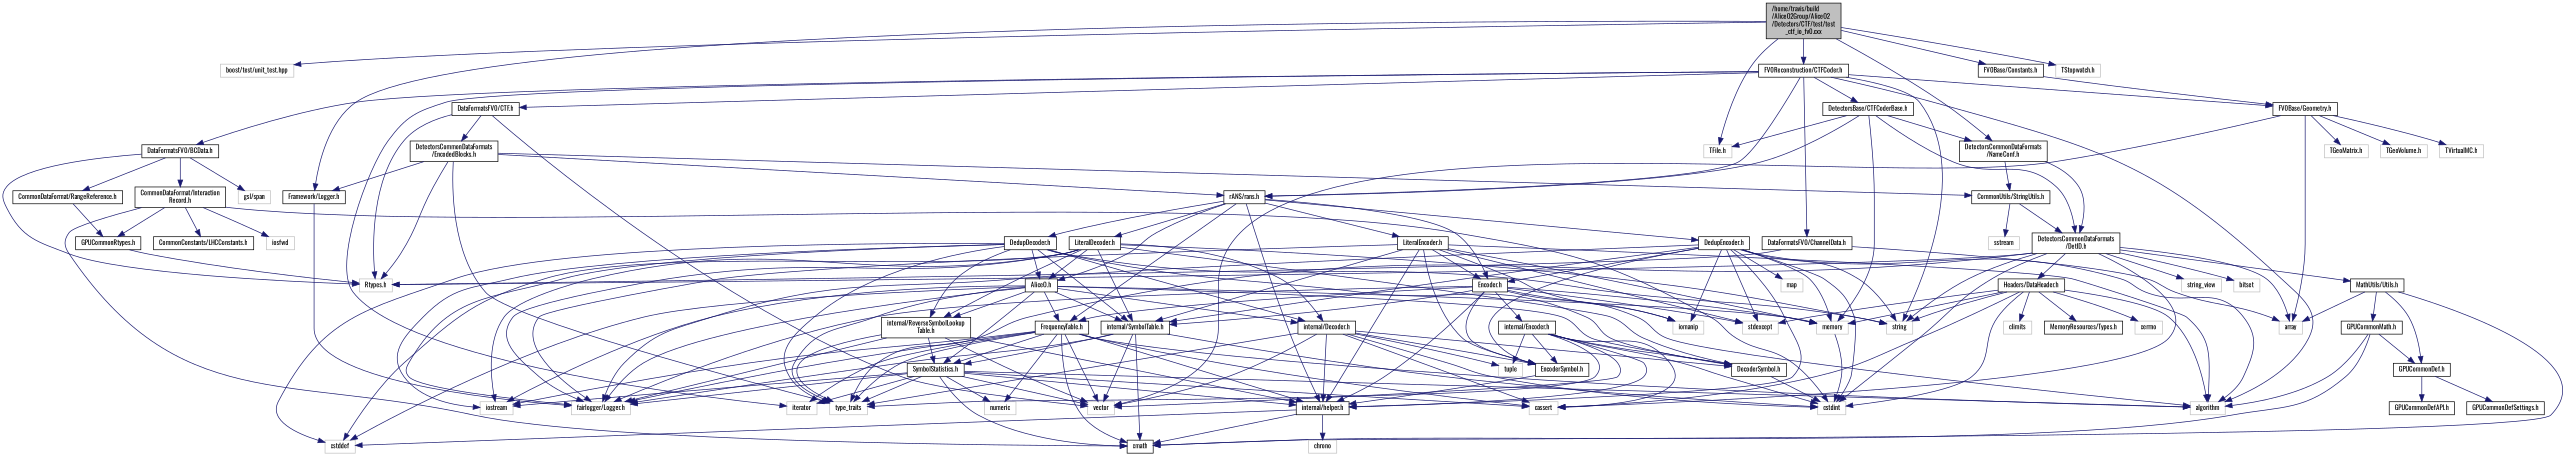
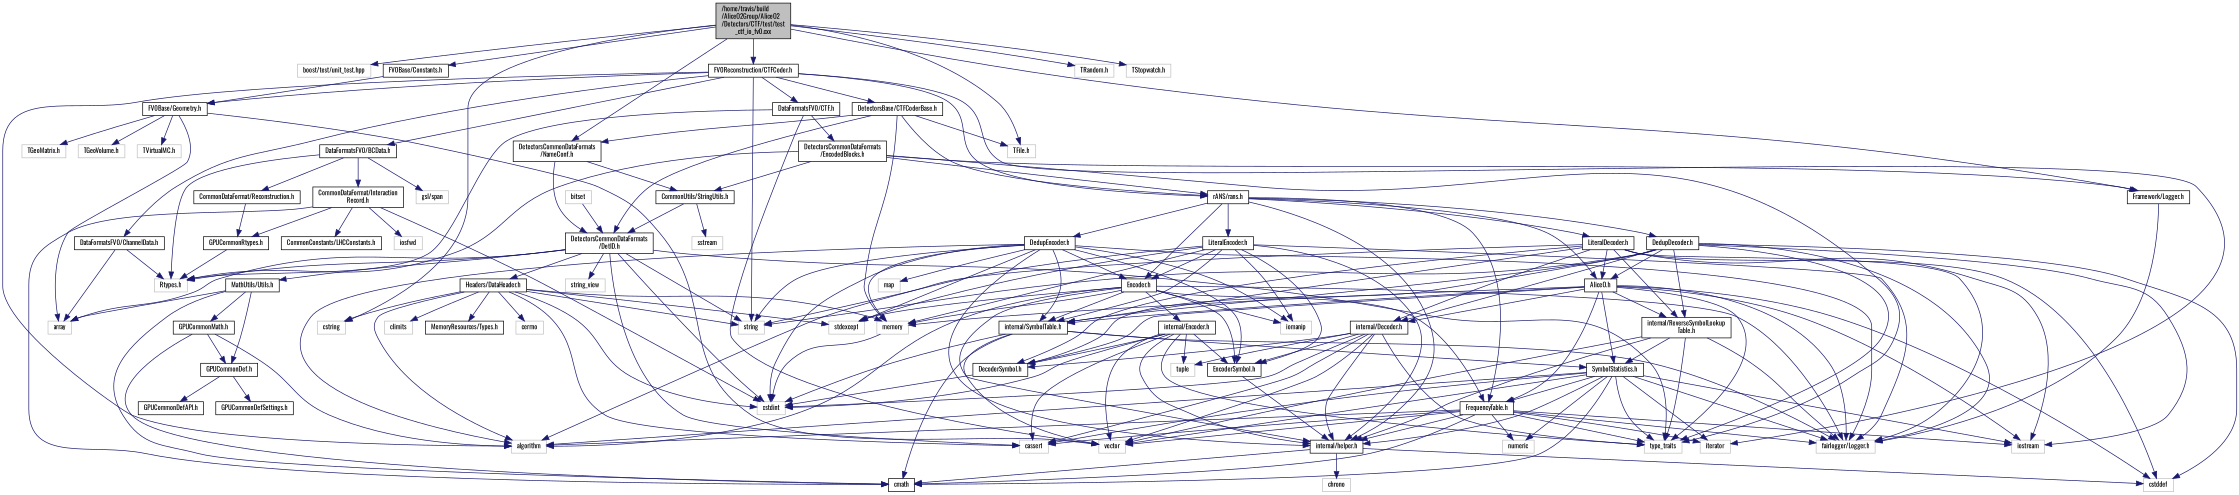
none -> (1094, 71)
(68, 197) -> (247, 197)
(2174, 265) -> (591, 216)
none -> (331, 328)
(1019, 342) -> (1554, 388)
